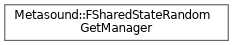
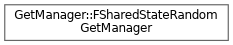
(117, 23) -> (117, 23)
